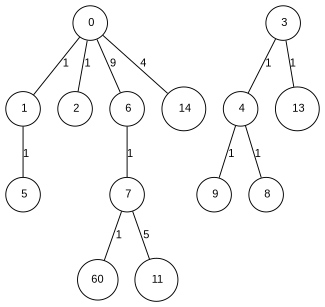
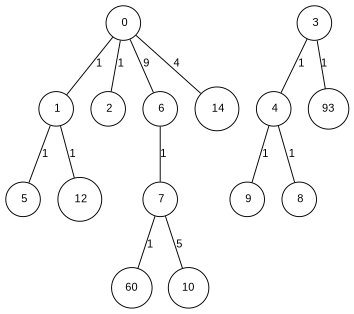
(297, 109) -> (329, 109)
none -> (80, 199)
(156, 280) -> (189, 288)
